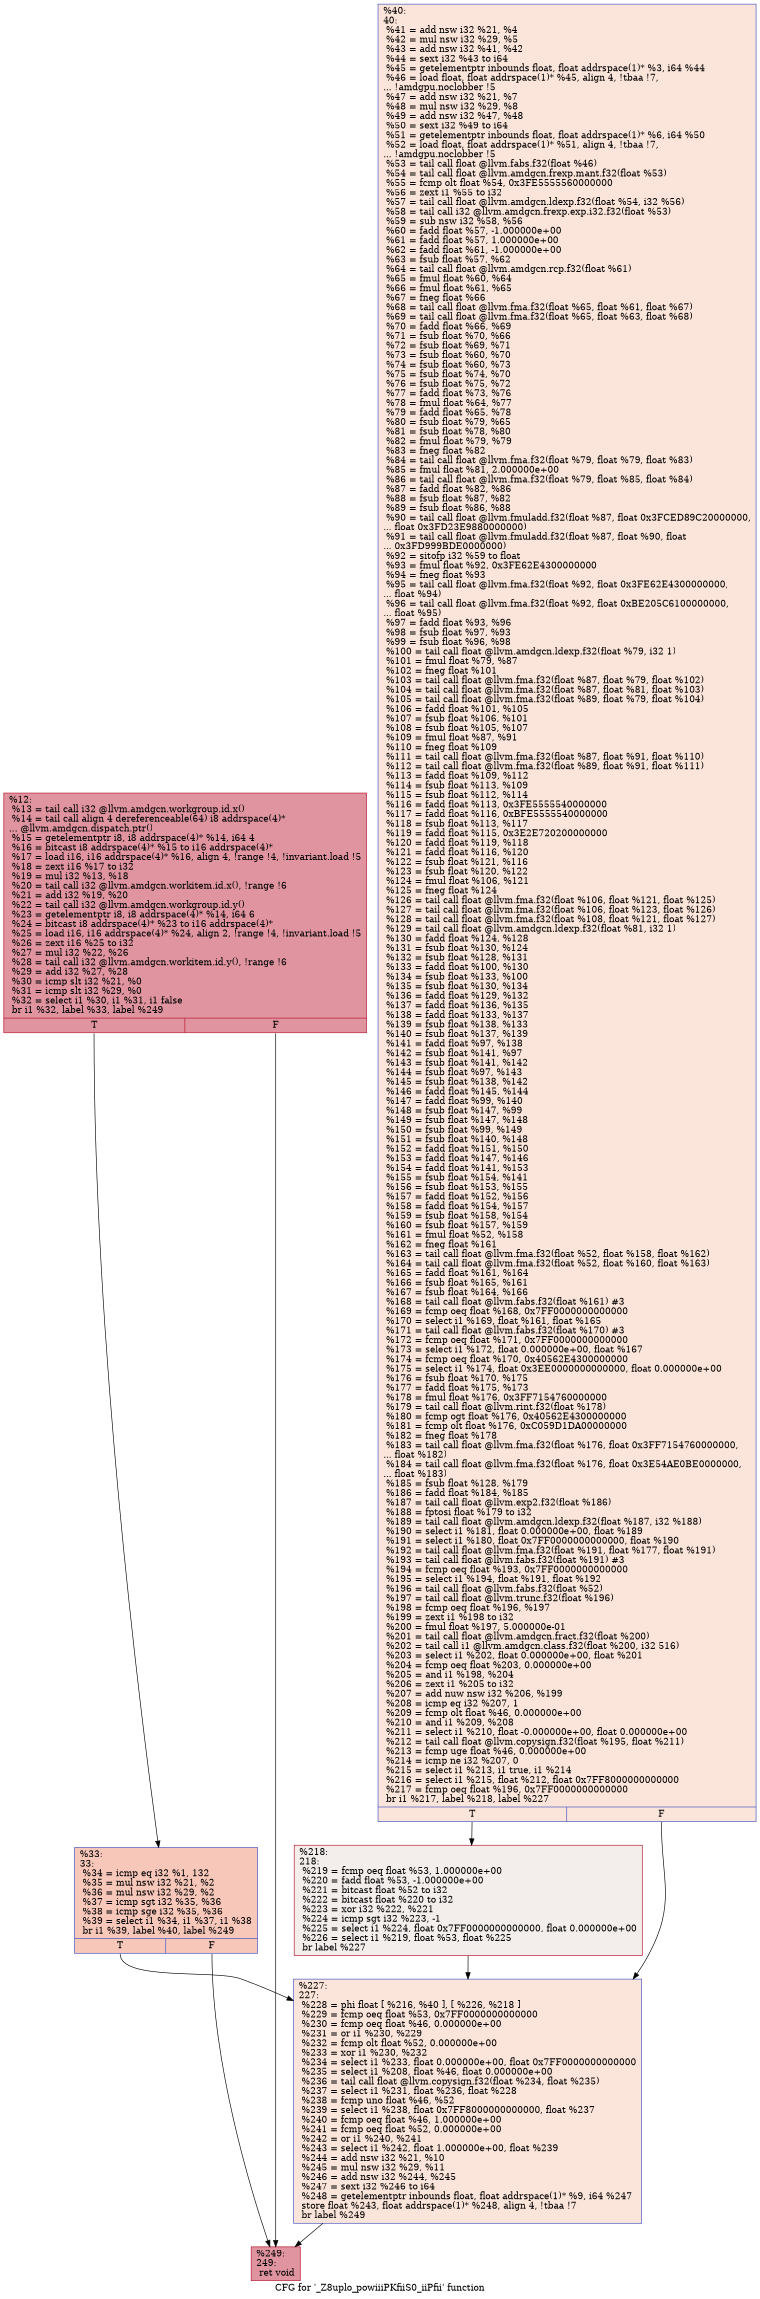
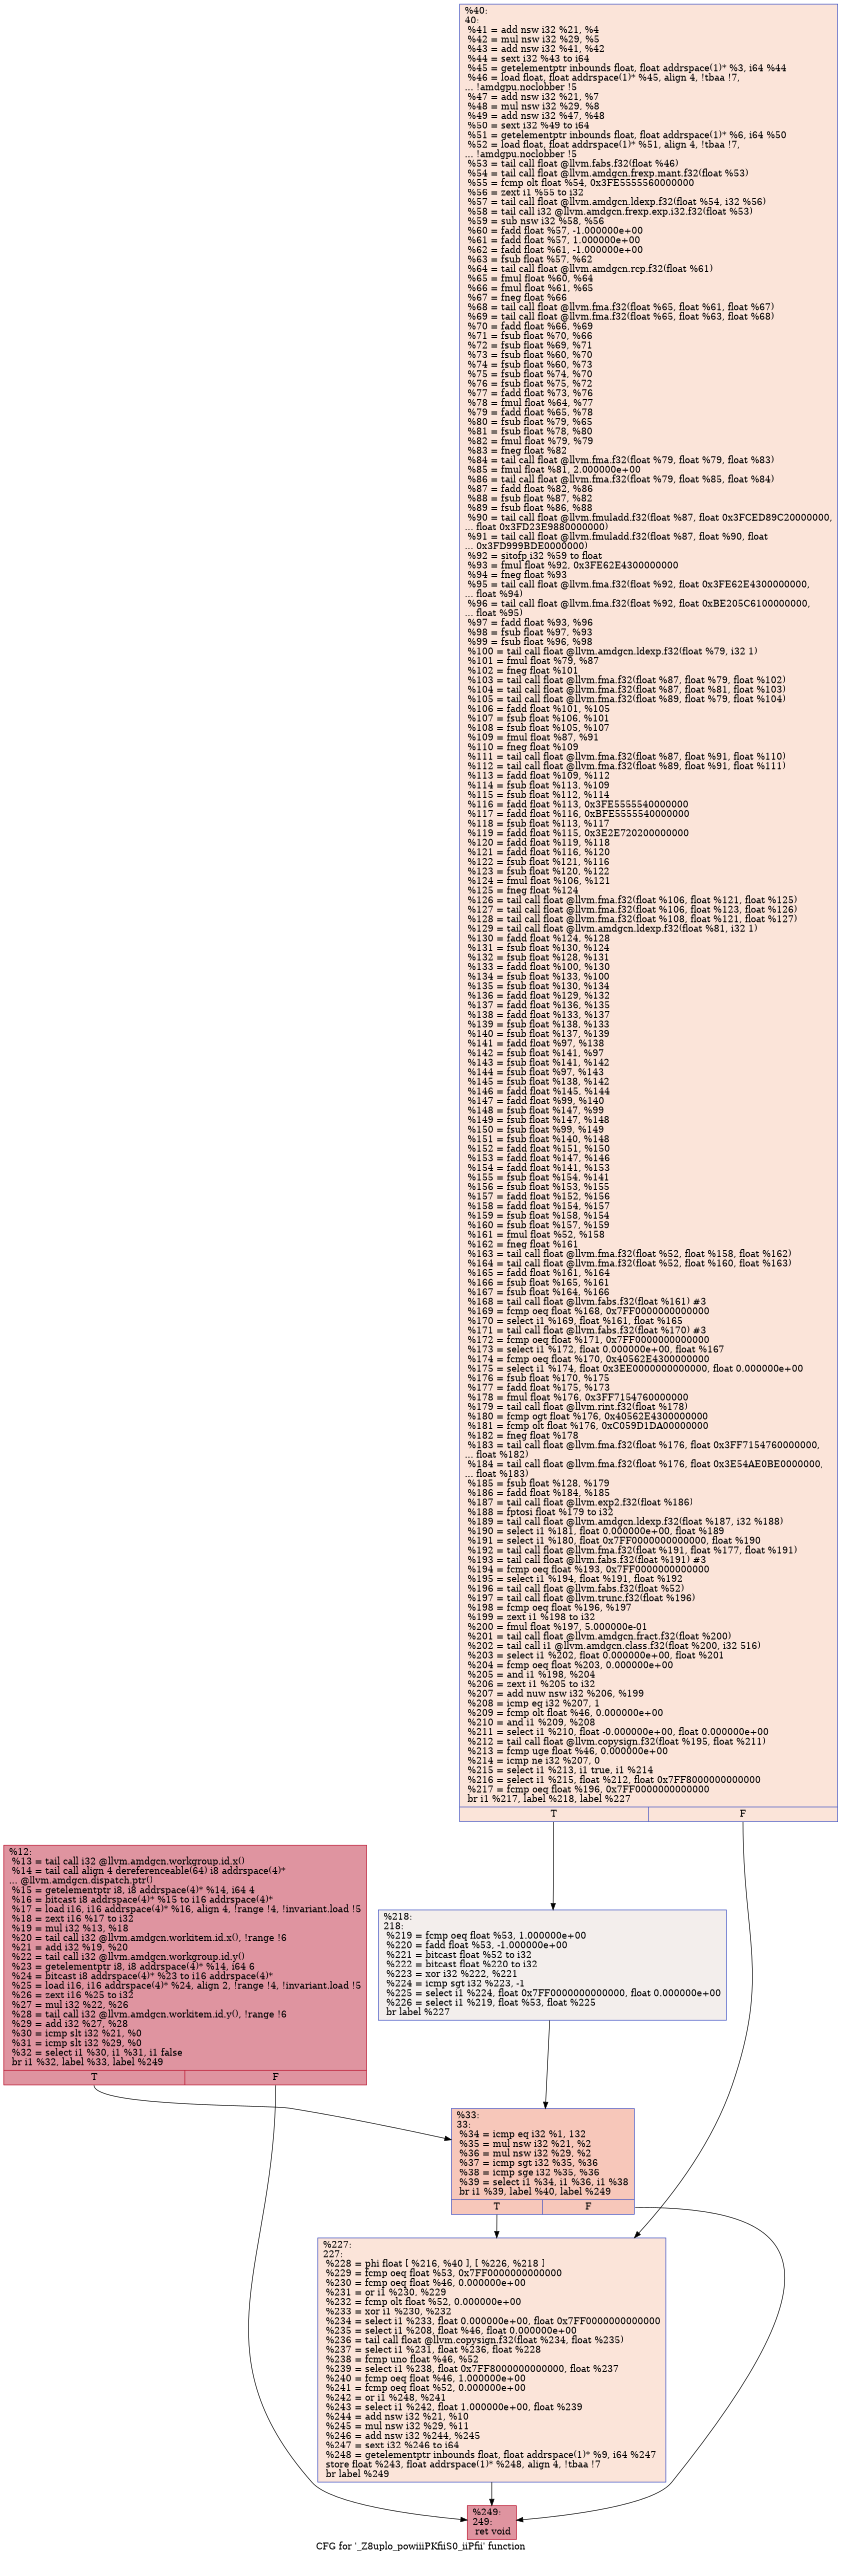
(468, 1900) -> (552, 1965)
(166, 1921) -> (543, 2182)
(468, 1964) -> (548, 2061)
(361, 2139) -> (385, 2398)
